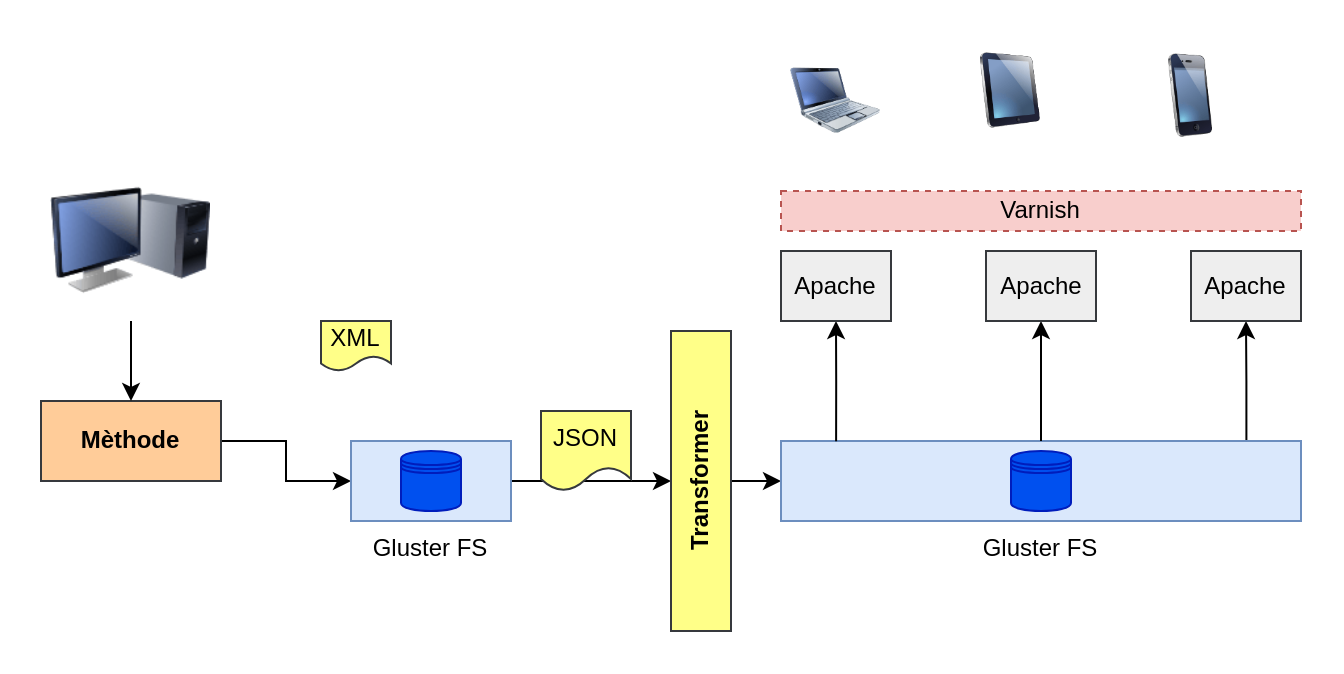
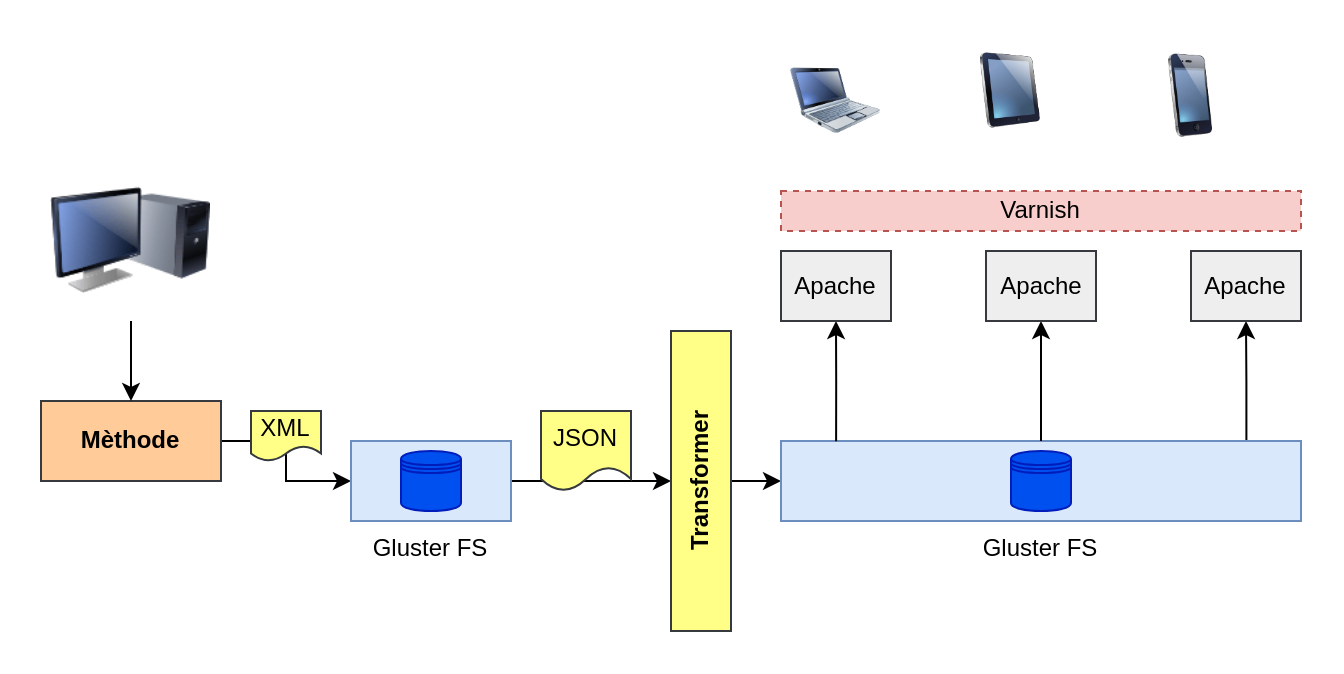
(356, 346) -> (286, 436)
